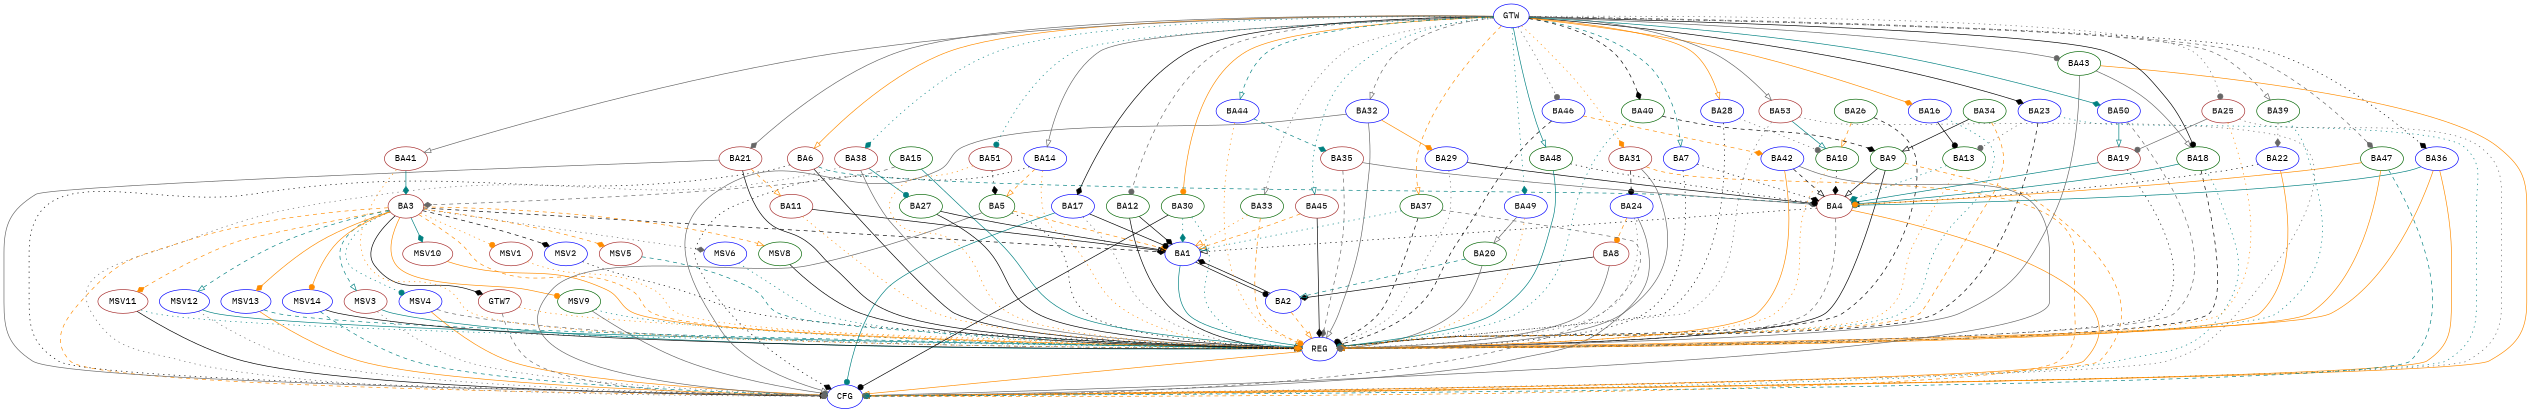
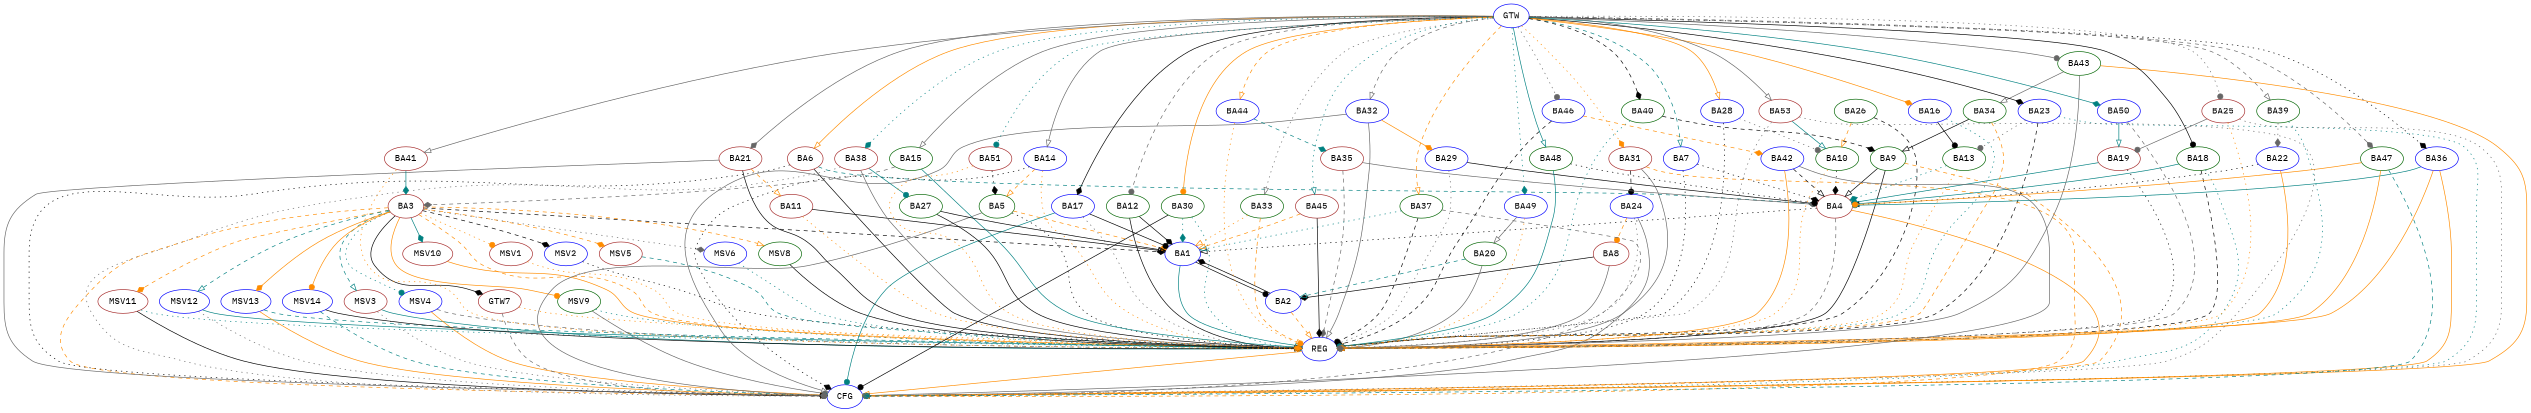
none -> (1132, 33)
(1293, 41) -> (1293, 41)
(2147, 100) -> (2039, 84)
